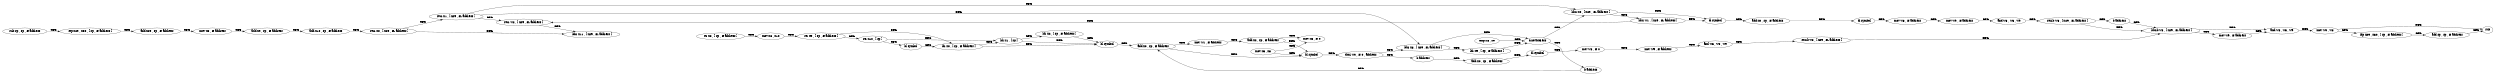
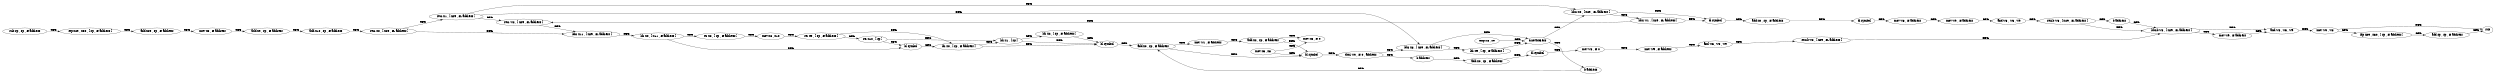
none -> (658, 36)
